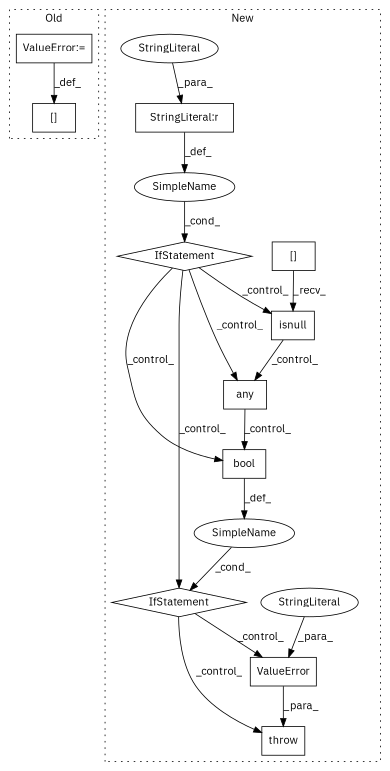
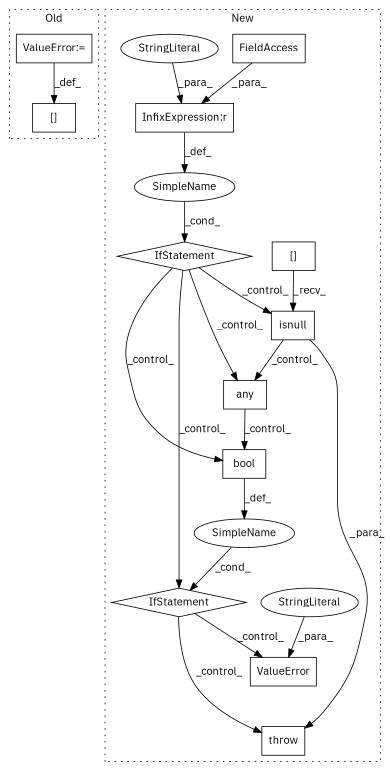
none -> (269, 49)
(185, 118) -> (185, 118)
(283, 702) -> (345, 537)
